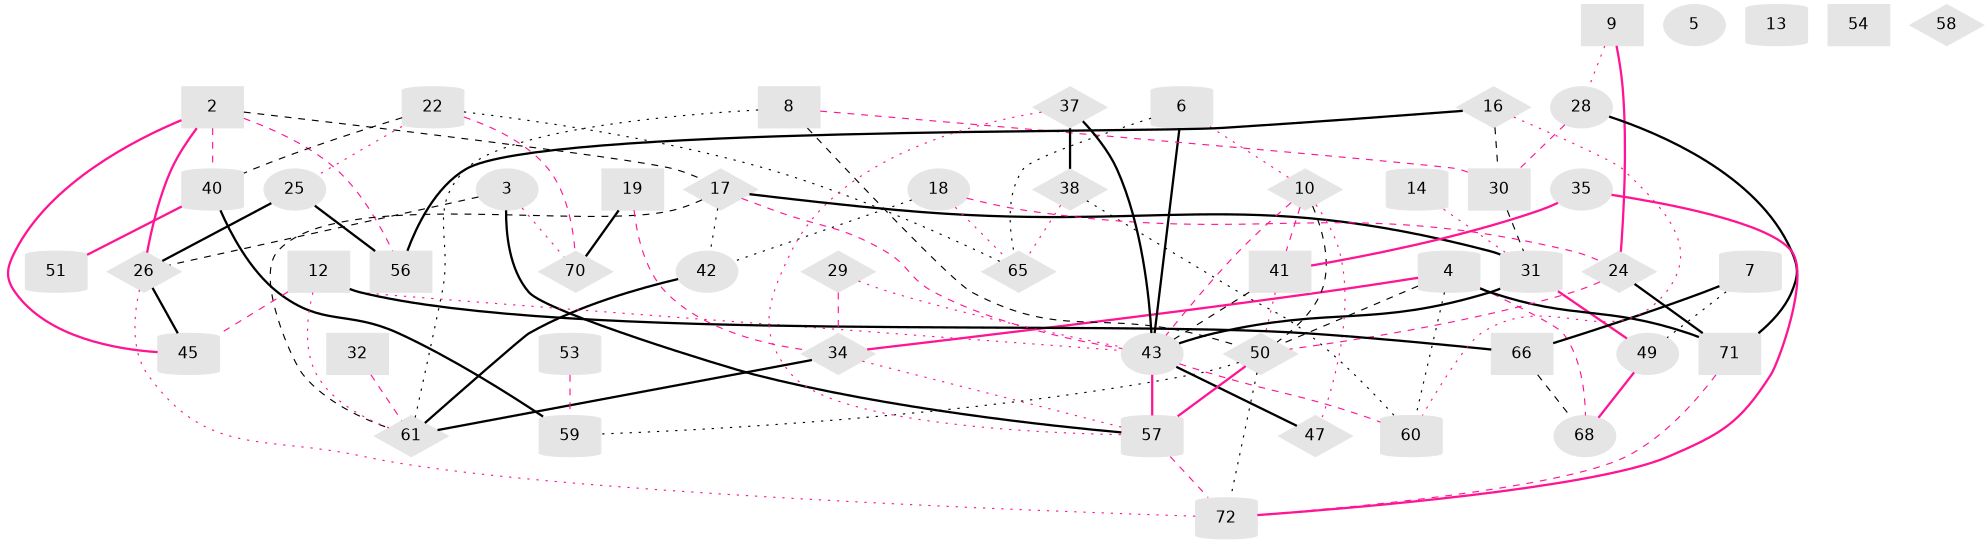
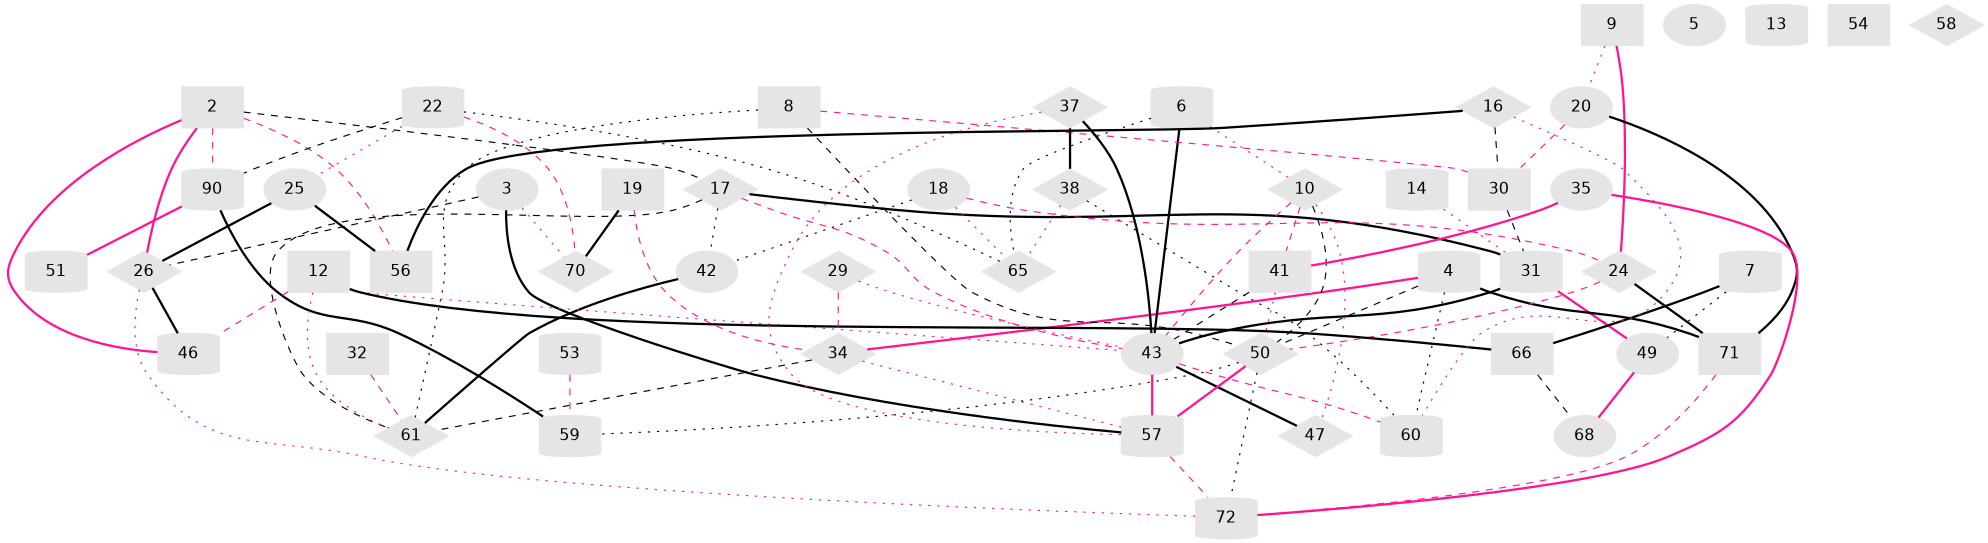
(1581, 107) -> (1581, 107)
(213, 190) -> (213, 190)
(1560, 330) -> none
(189, 354) -> (189, 354)
(625, 395) -> (625, 395)
